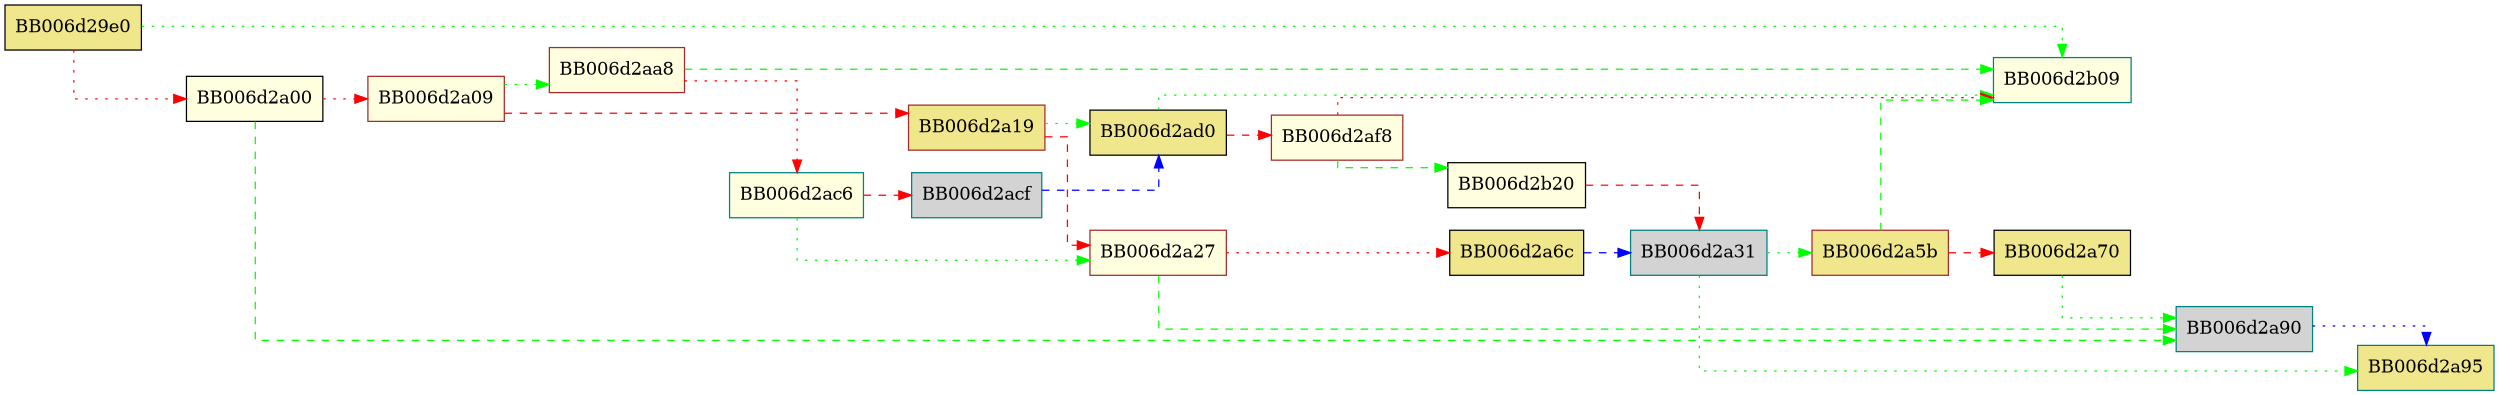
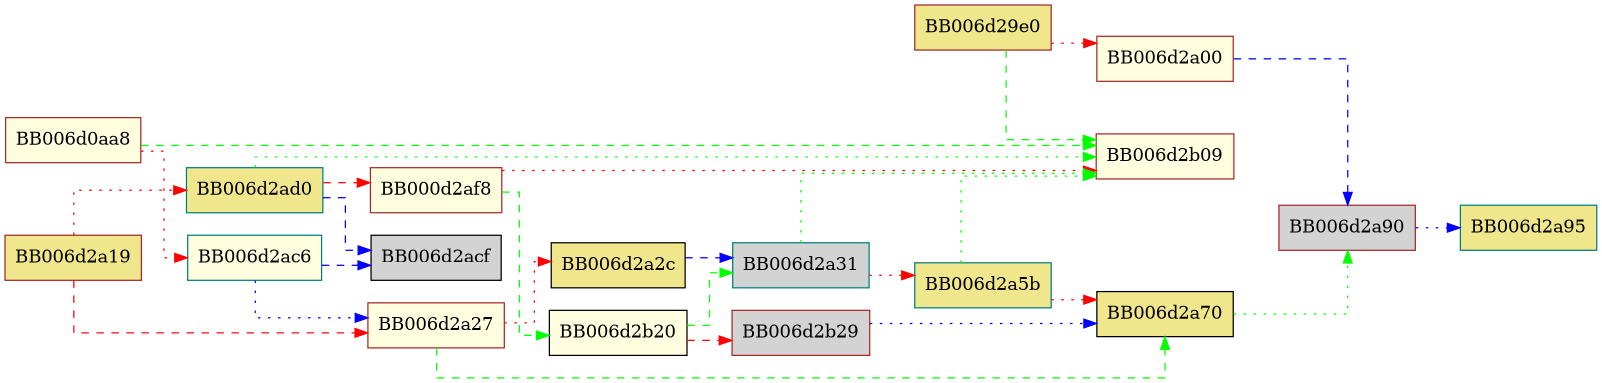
(1111, 26) -> (1006, 134)
(73, 28) -> (983, 28)
(617, 70) -> (73, 140)
(2062, 80) -> (1165, 156)
(255, 99) -> (1165, 59)
(436, 99) -> none
(1881, 115) -> (961, 184)
(1061, 123) -> (101, 190)
(1158, 133) -> (255, 190)
(1337, 138) -> (436, 190)
(1659, 185) -> (710, 305)
(1112, 190) -> (345, 219)
(881, 195) -> (340, 265)
(977, 195) -> (436, 258)
(1517, 253) -> (618, 265)
(1783, 253) -> (885, 275)
(1880, 253) -> (983, 285)
(1965, 253) -> (1068, 300)
(916, 260) -> (287, 318)
(1634, 329) -> (800, 378)
(2244, 329) -> (1347, 228)
none -> (801, 333)
(1100, 340) -> (1348, 69)
(1974, 371) -> (908, 173)
